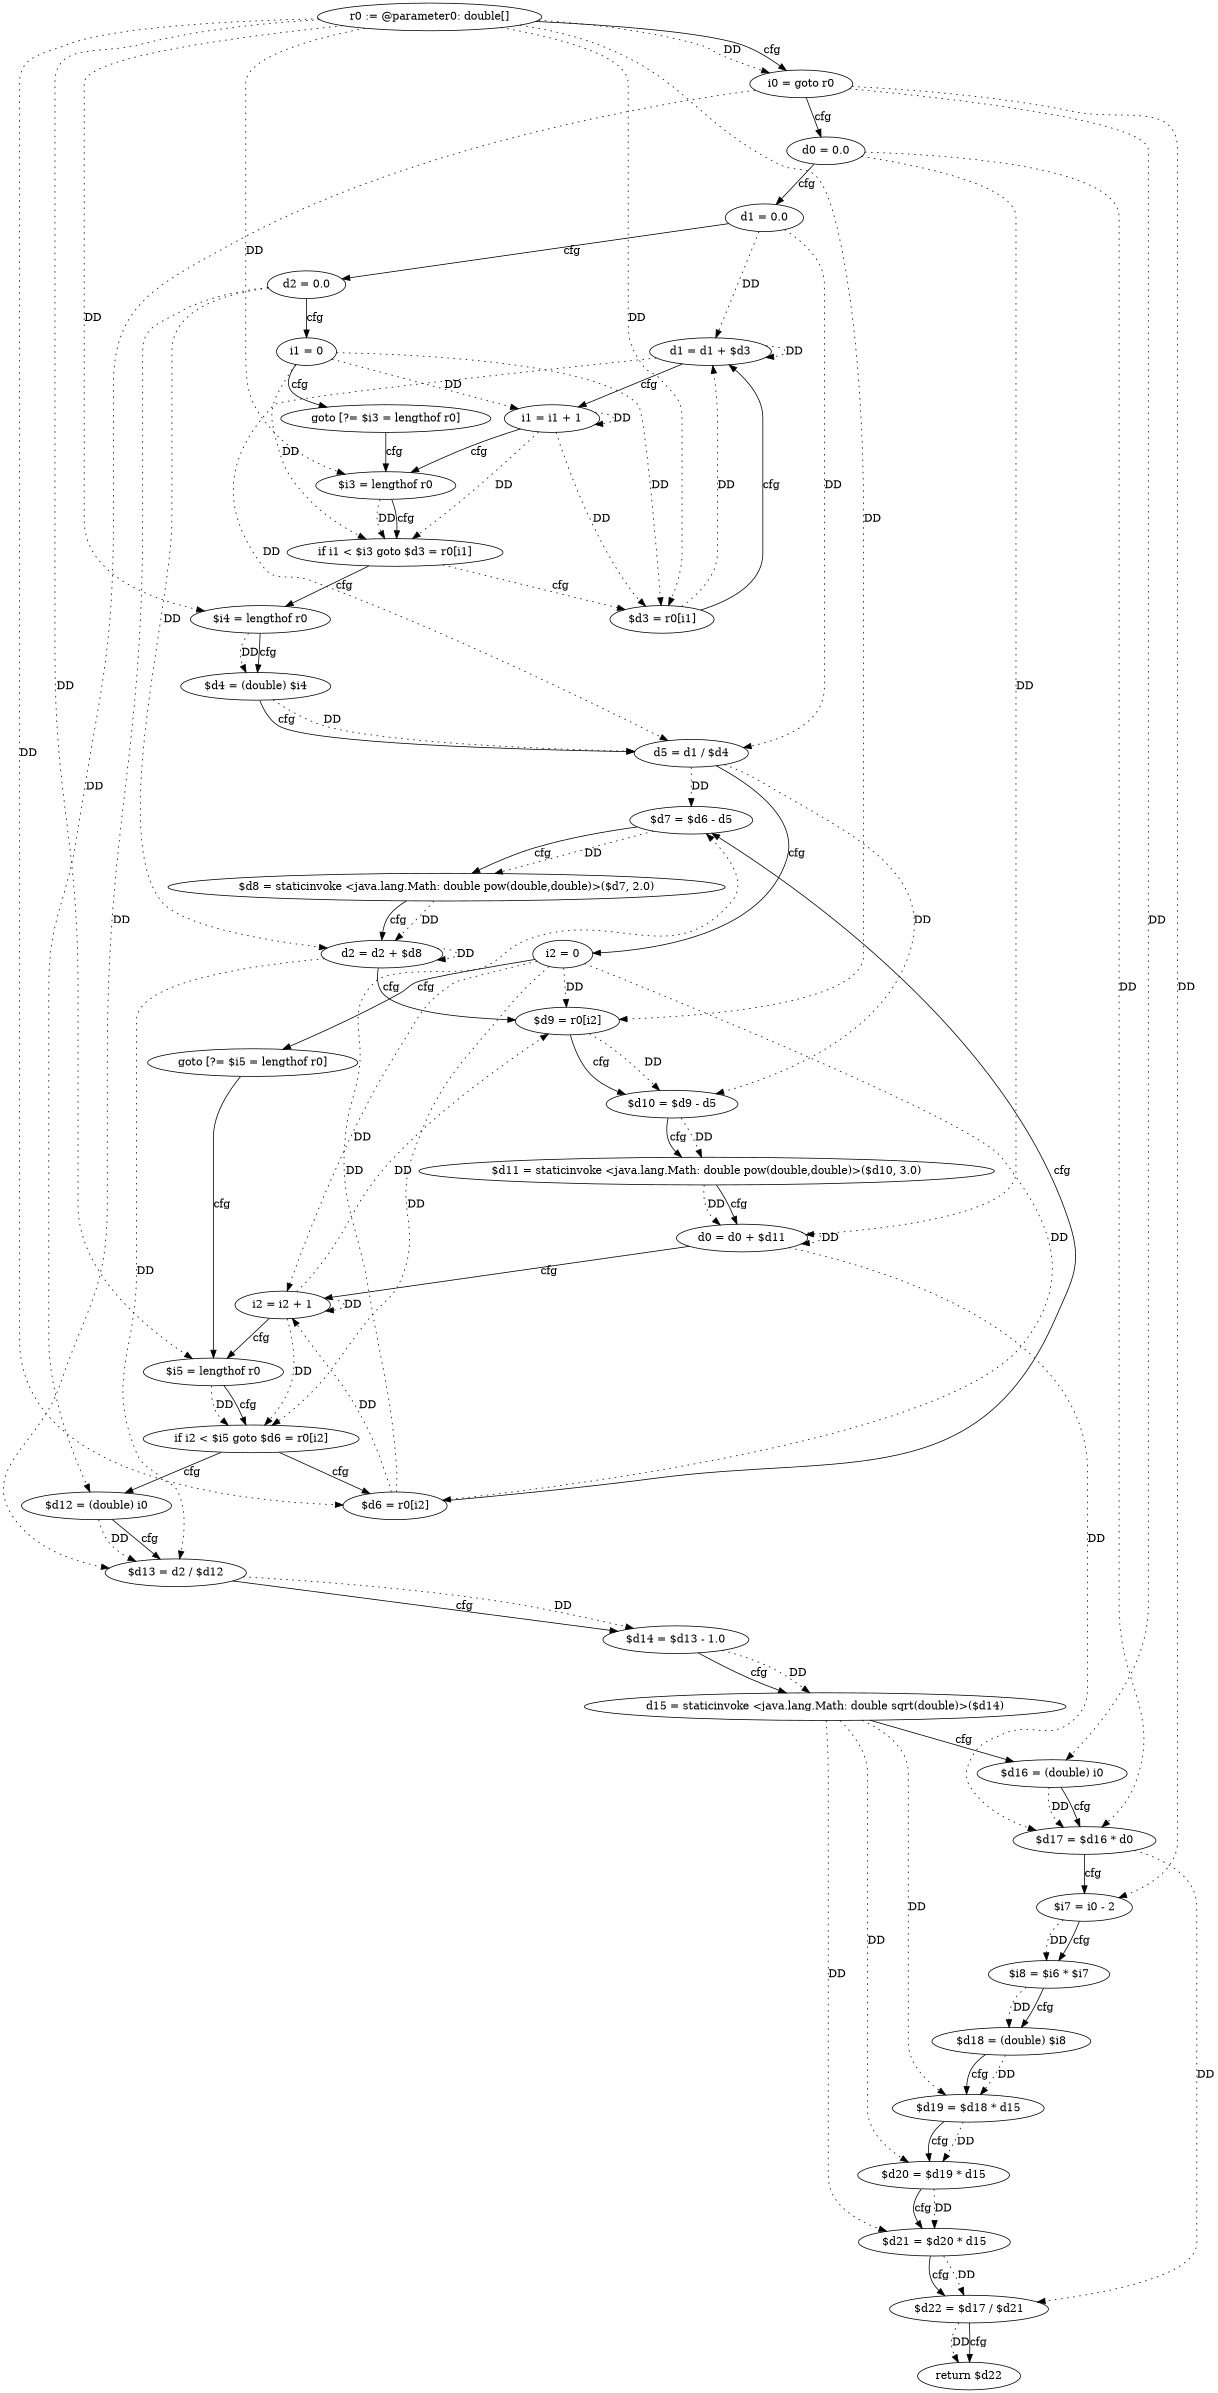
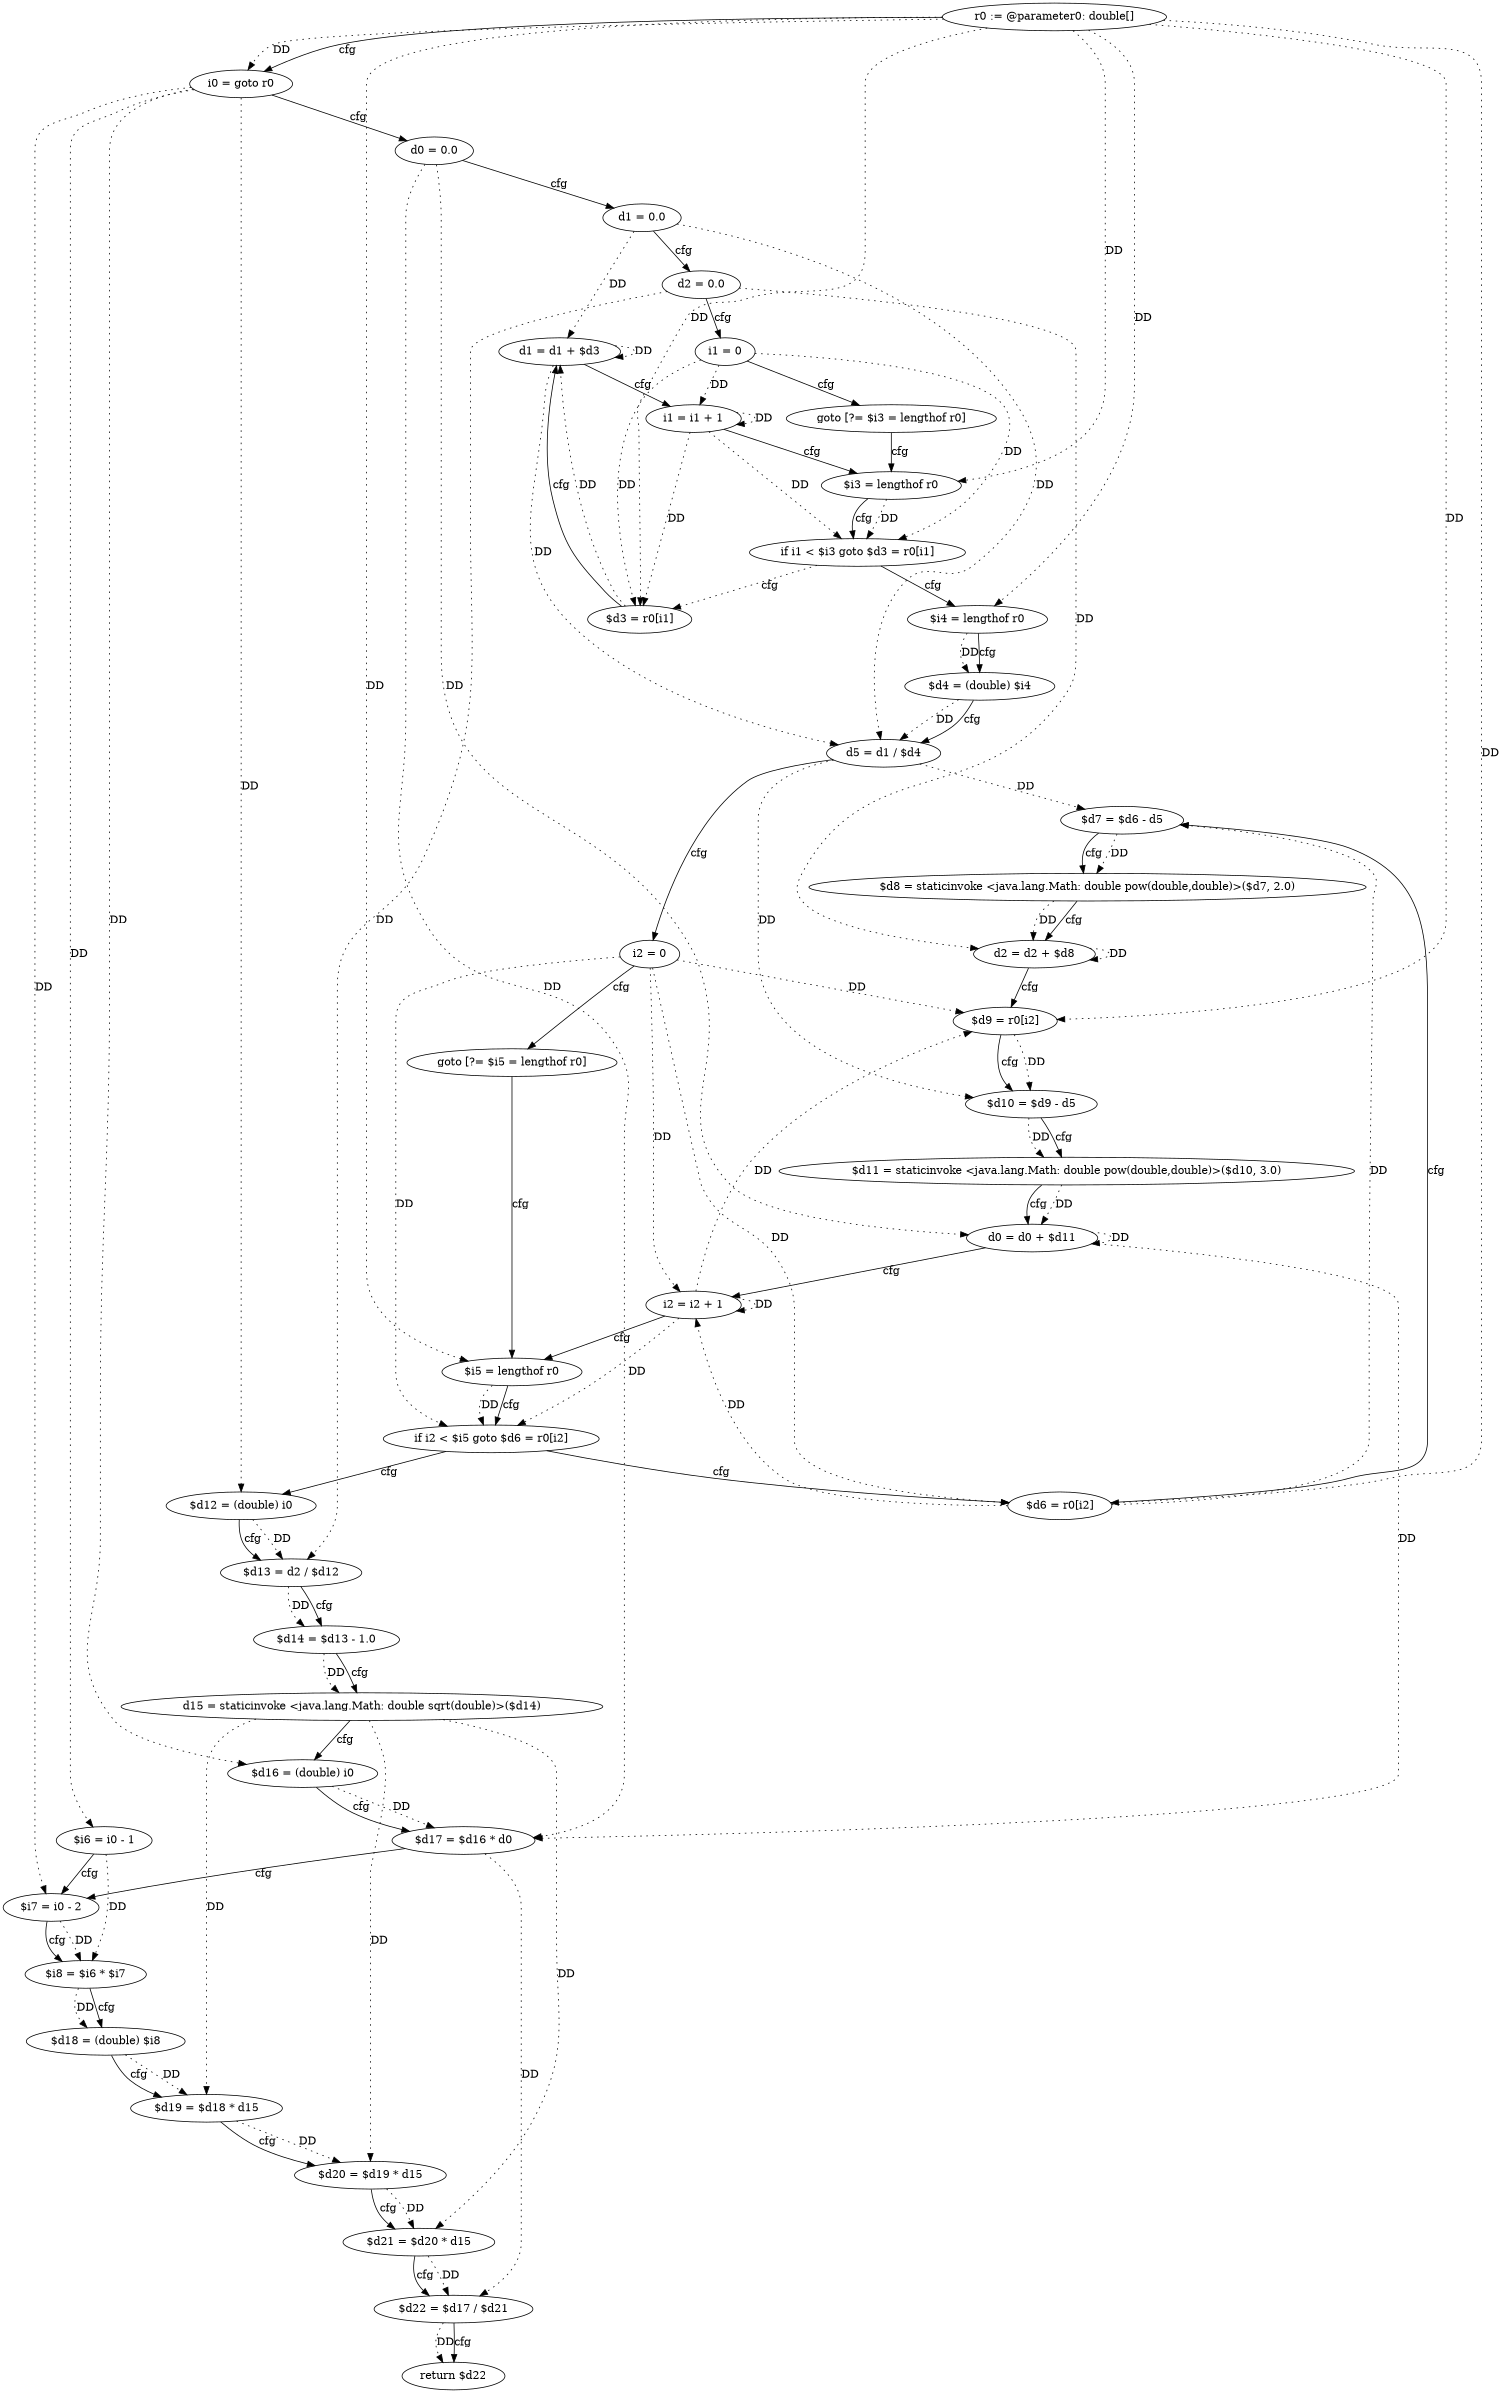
(137, 1194) -> none
none -> (104, 1841)
